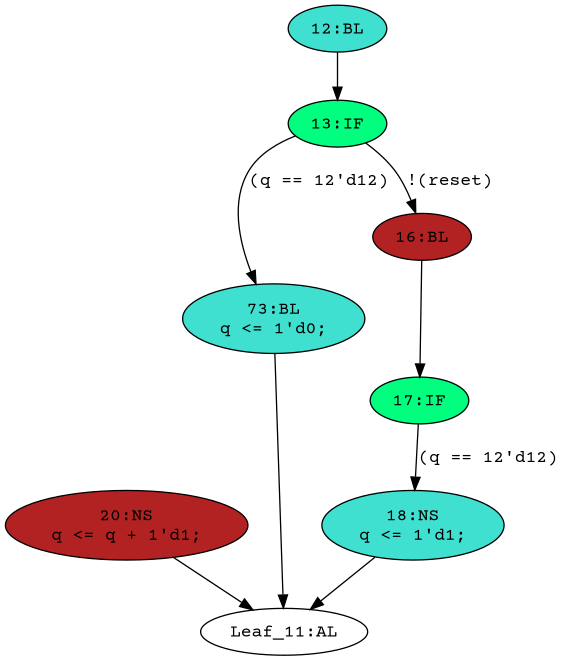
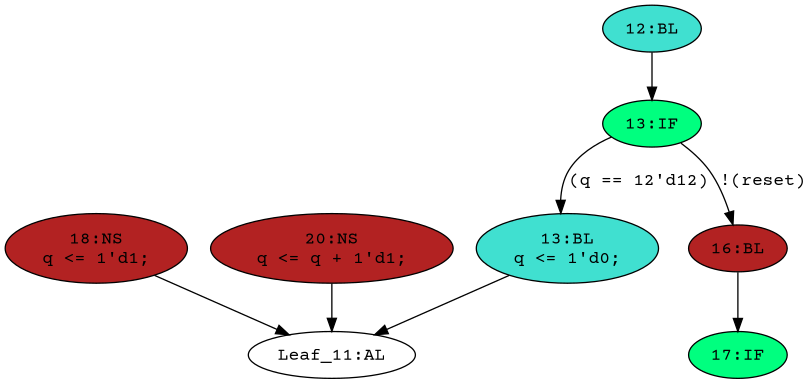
(274, 319) -> (567, 248)
(417, 450) -> none
(413, 525) -> (96, 248)
